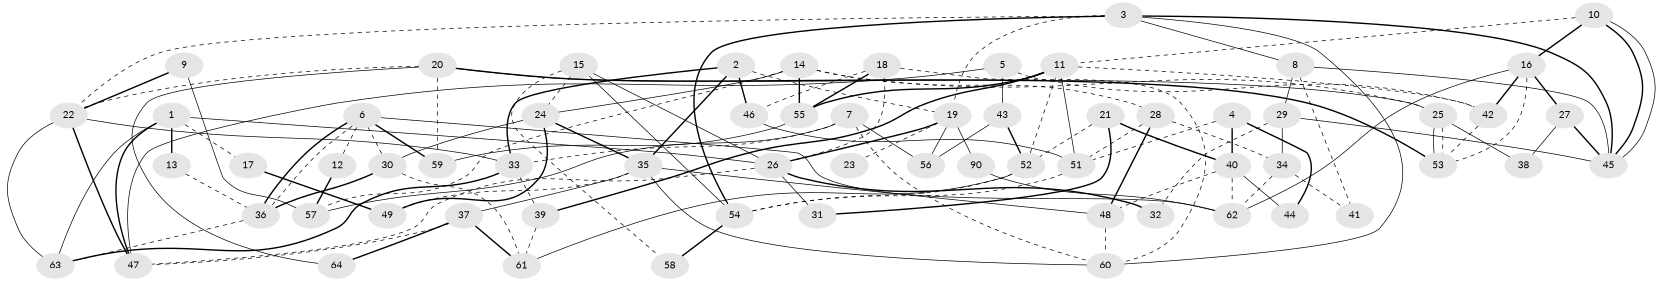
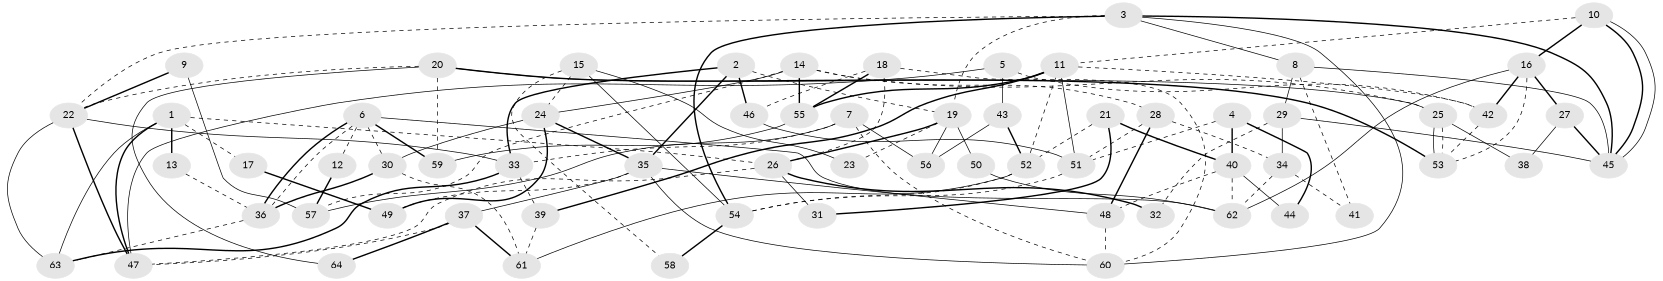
(676, 116) -> (712, 122)
(473, 138) -> (473, 138)
(976, 166) -> (976, 166)
